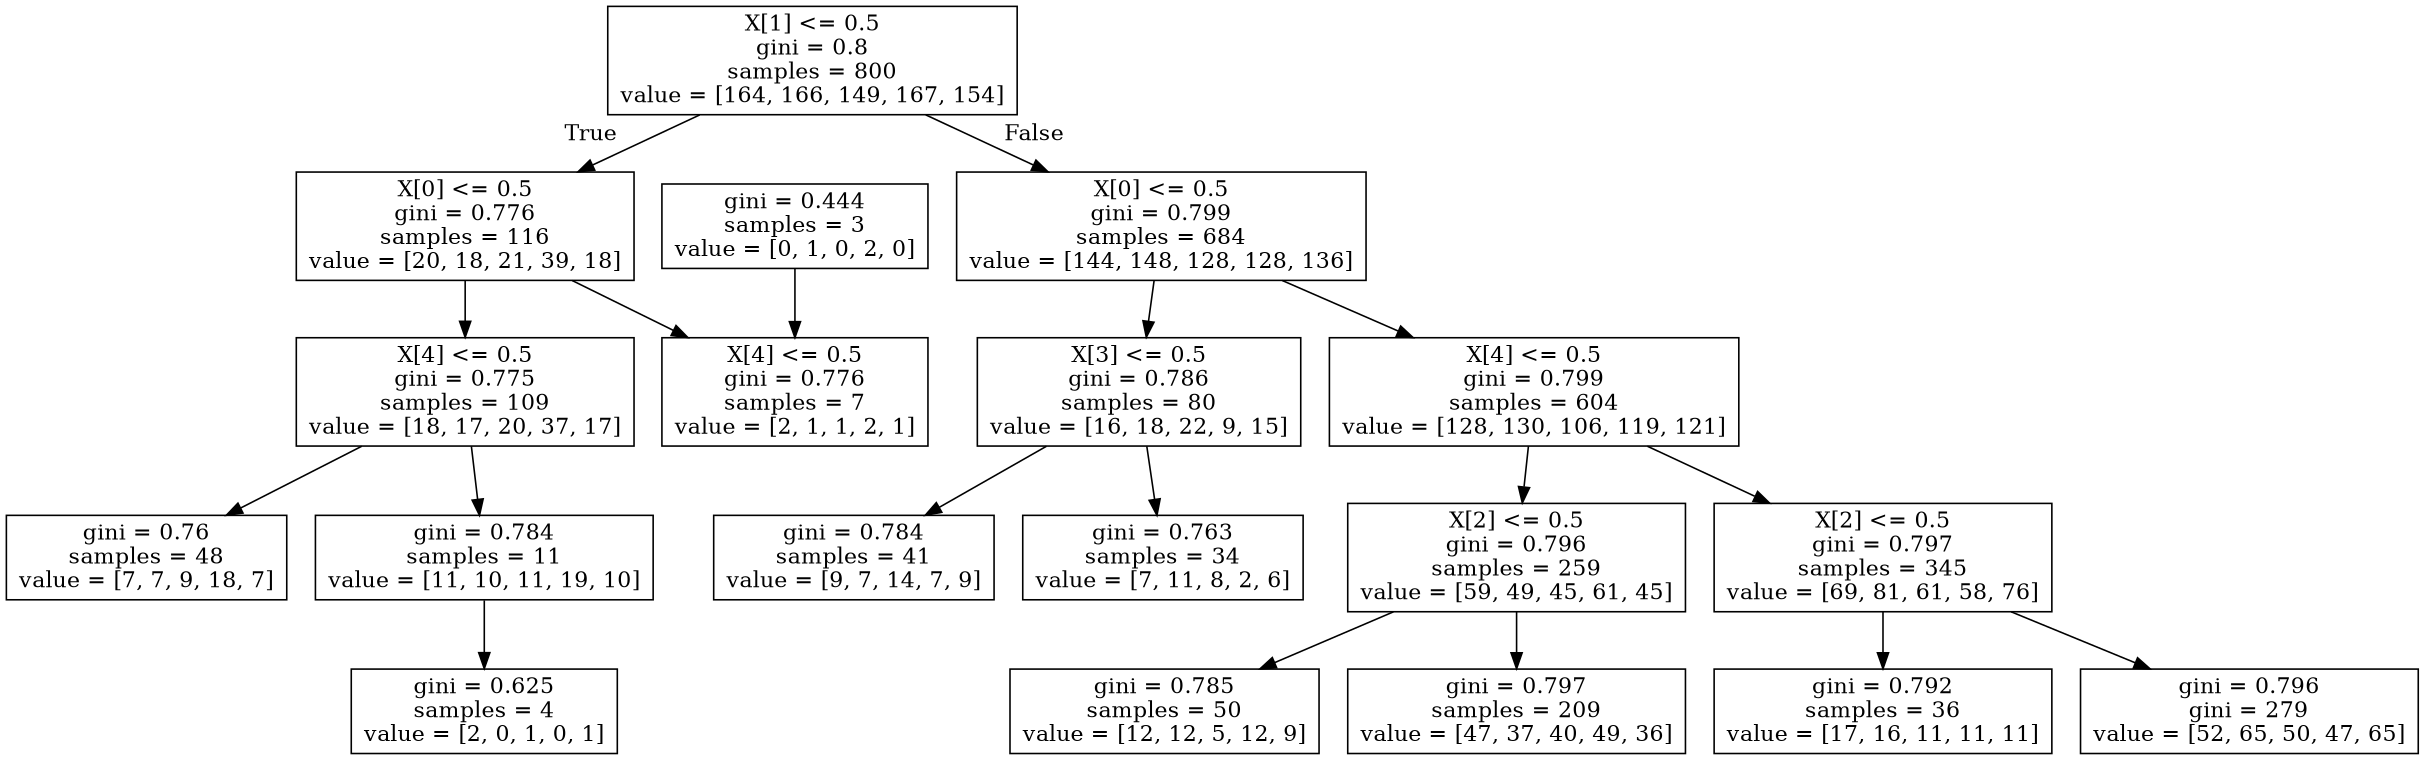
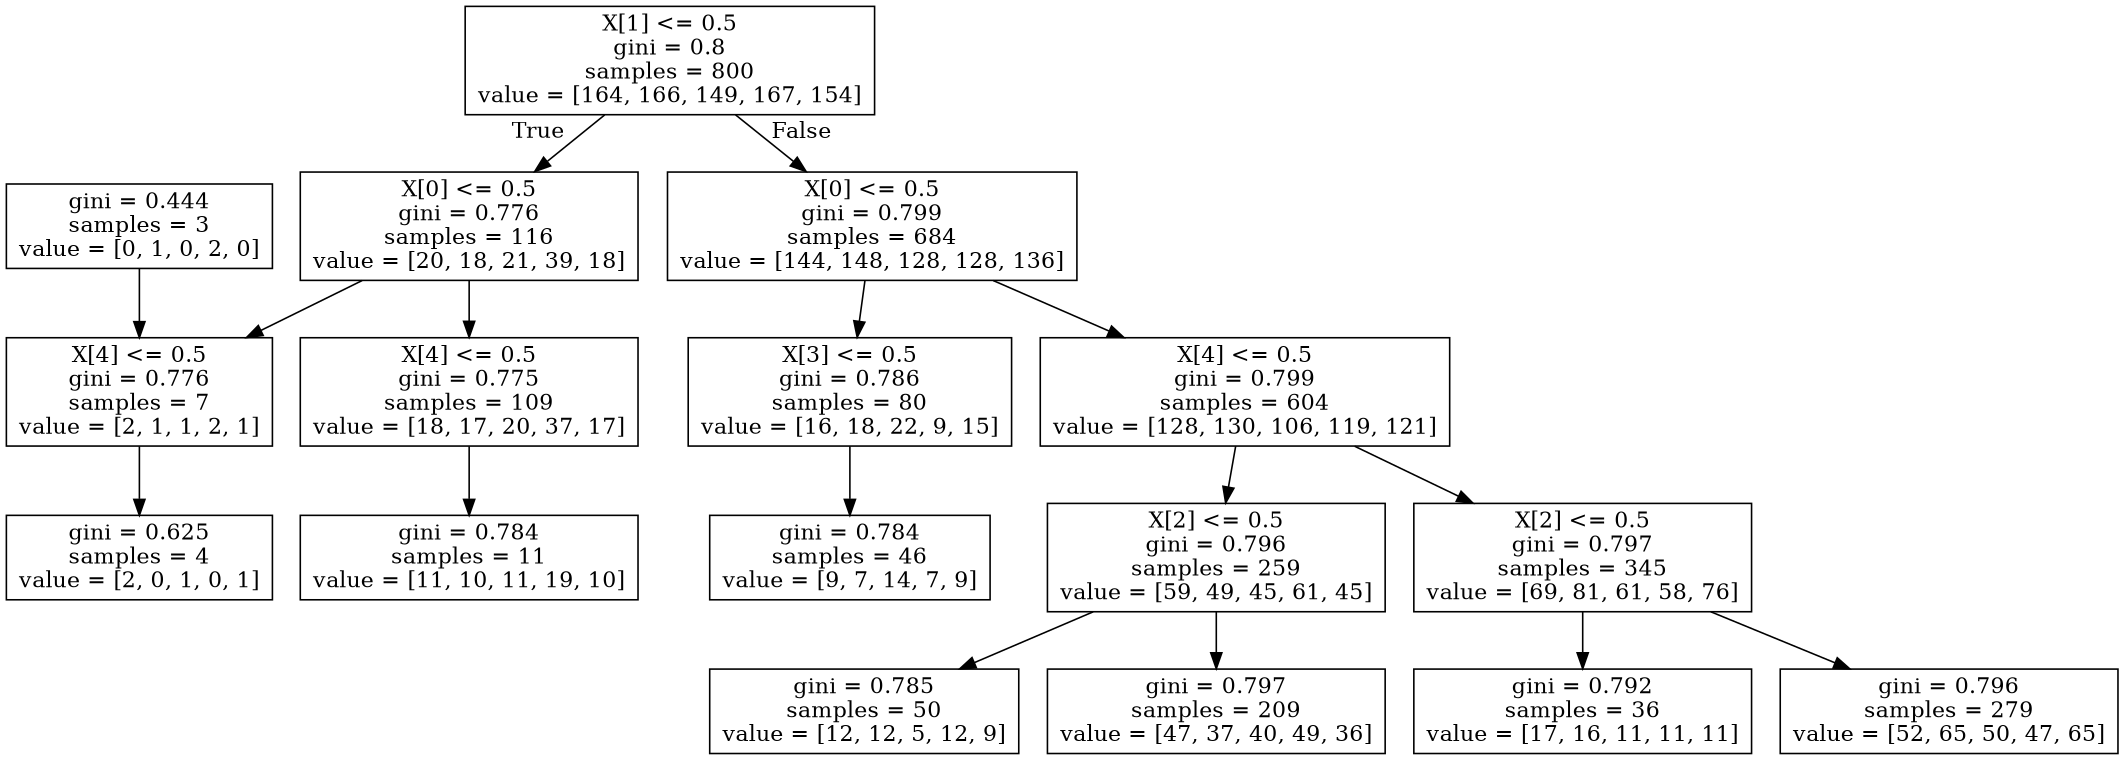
(147, 558) -> none
(854, 558) -> (850, 558)
(1163, 558) -> none
(484, 626) -> (139, 473)
(2249, 711) -> (1949, 711)
